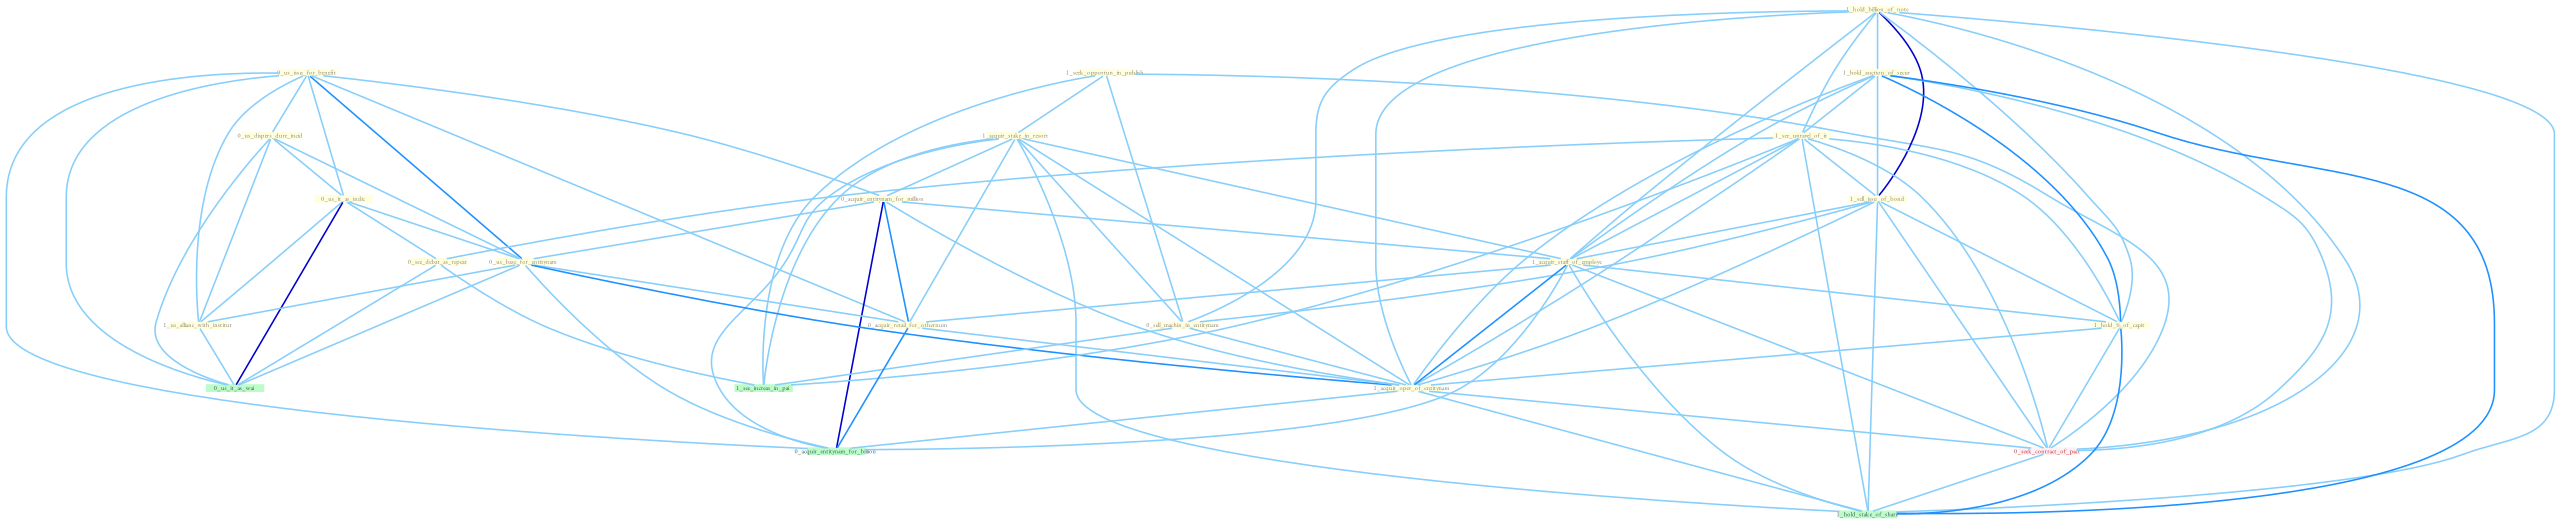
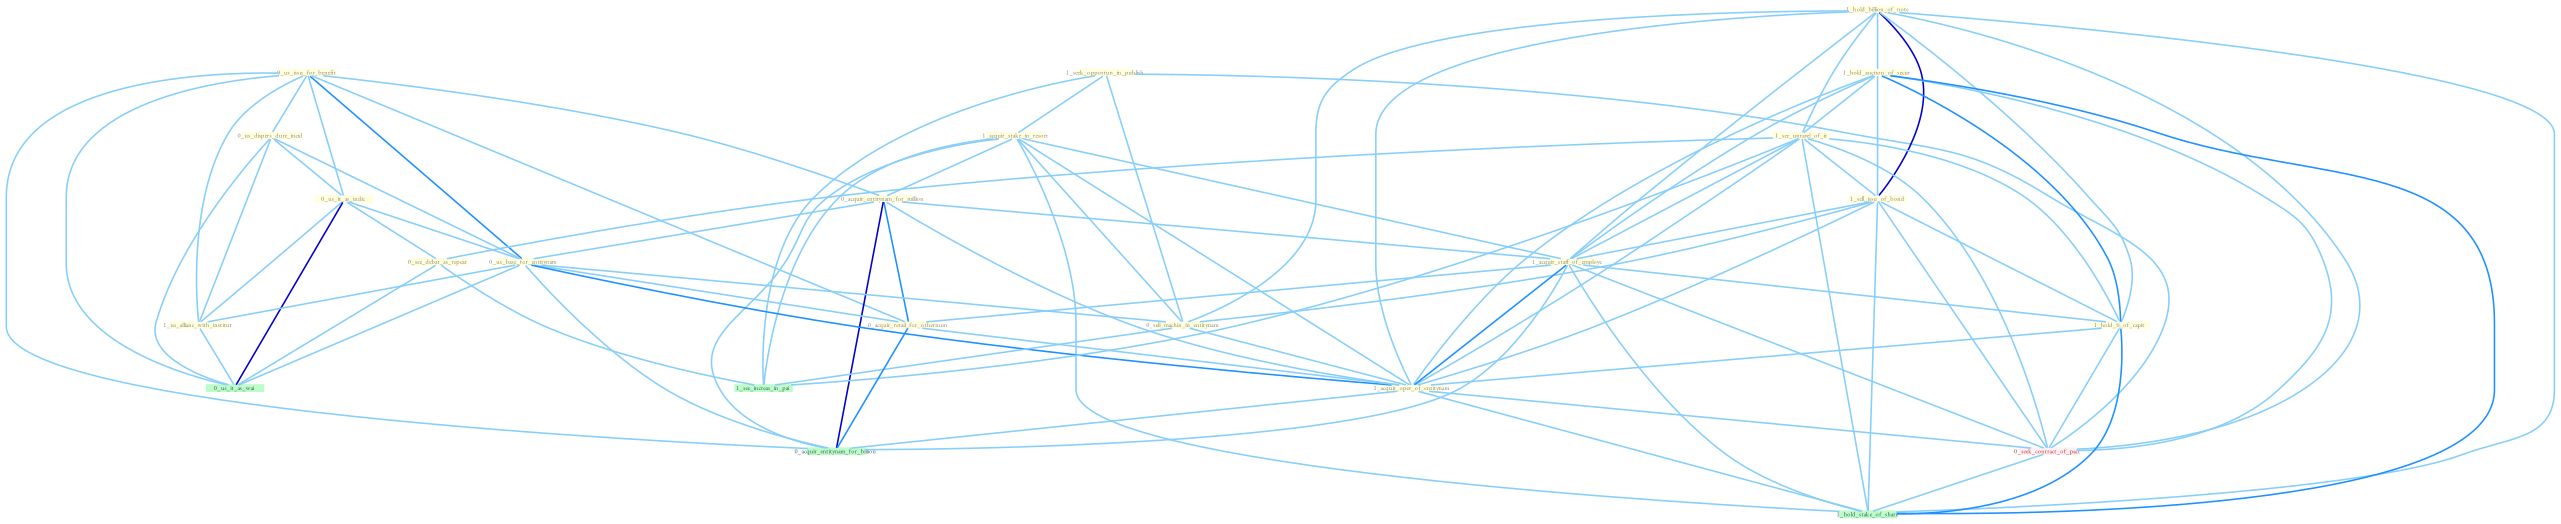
(962, 230) -> none
none -> (885, 296)
